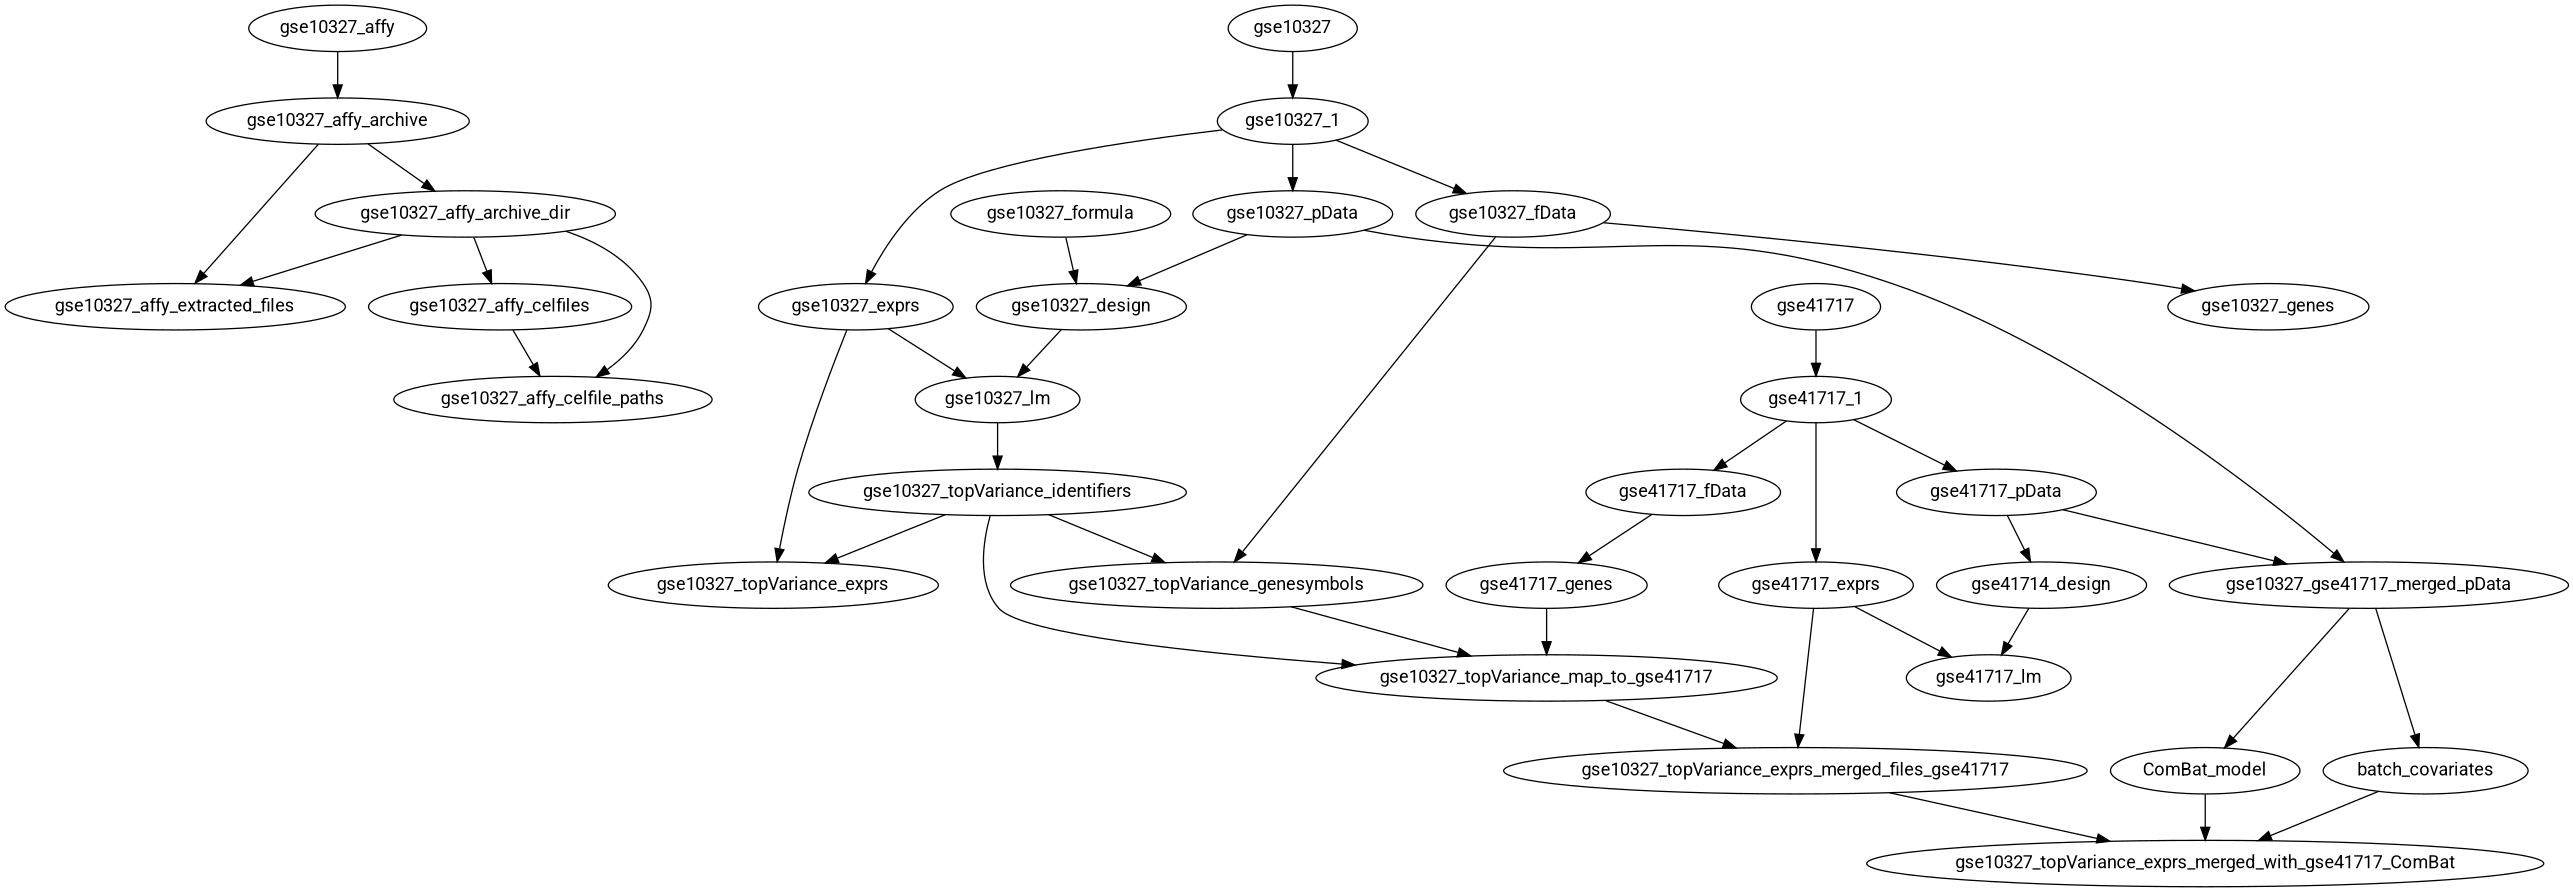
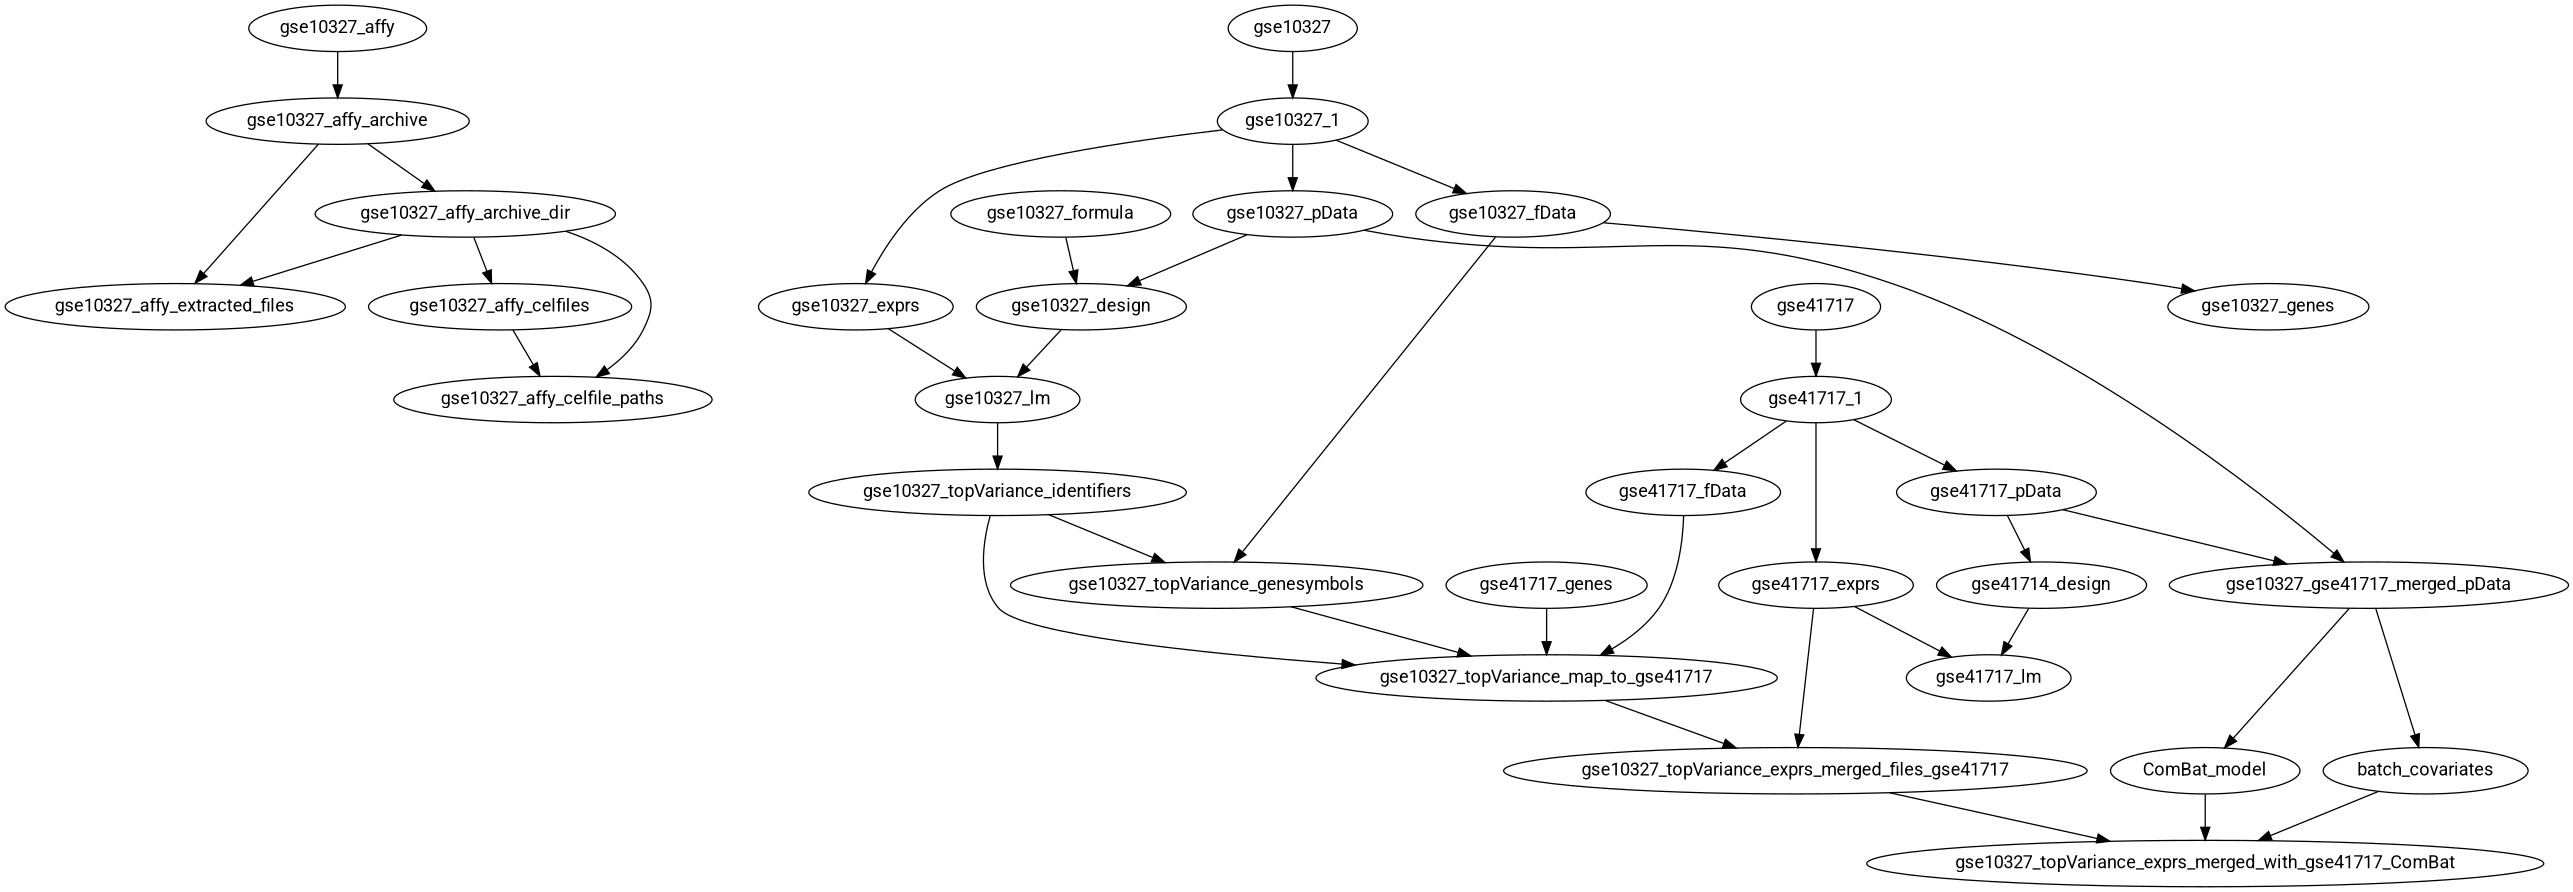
(1621, 535) -> (1667, 593)
(773, 585) -> none
